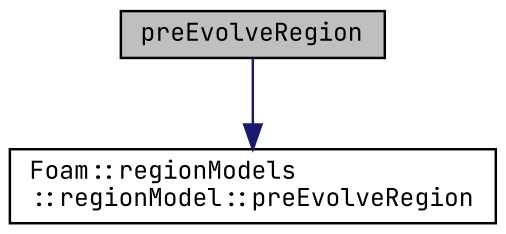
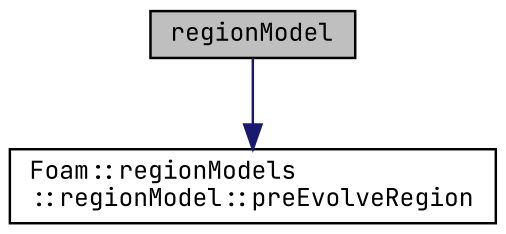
(253, 35) -> (253, 35)
